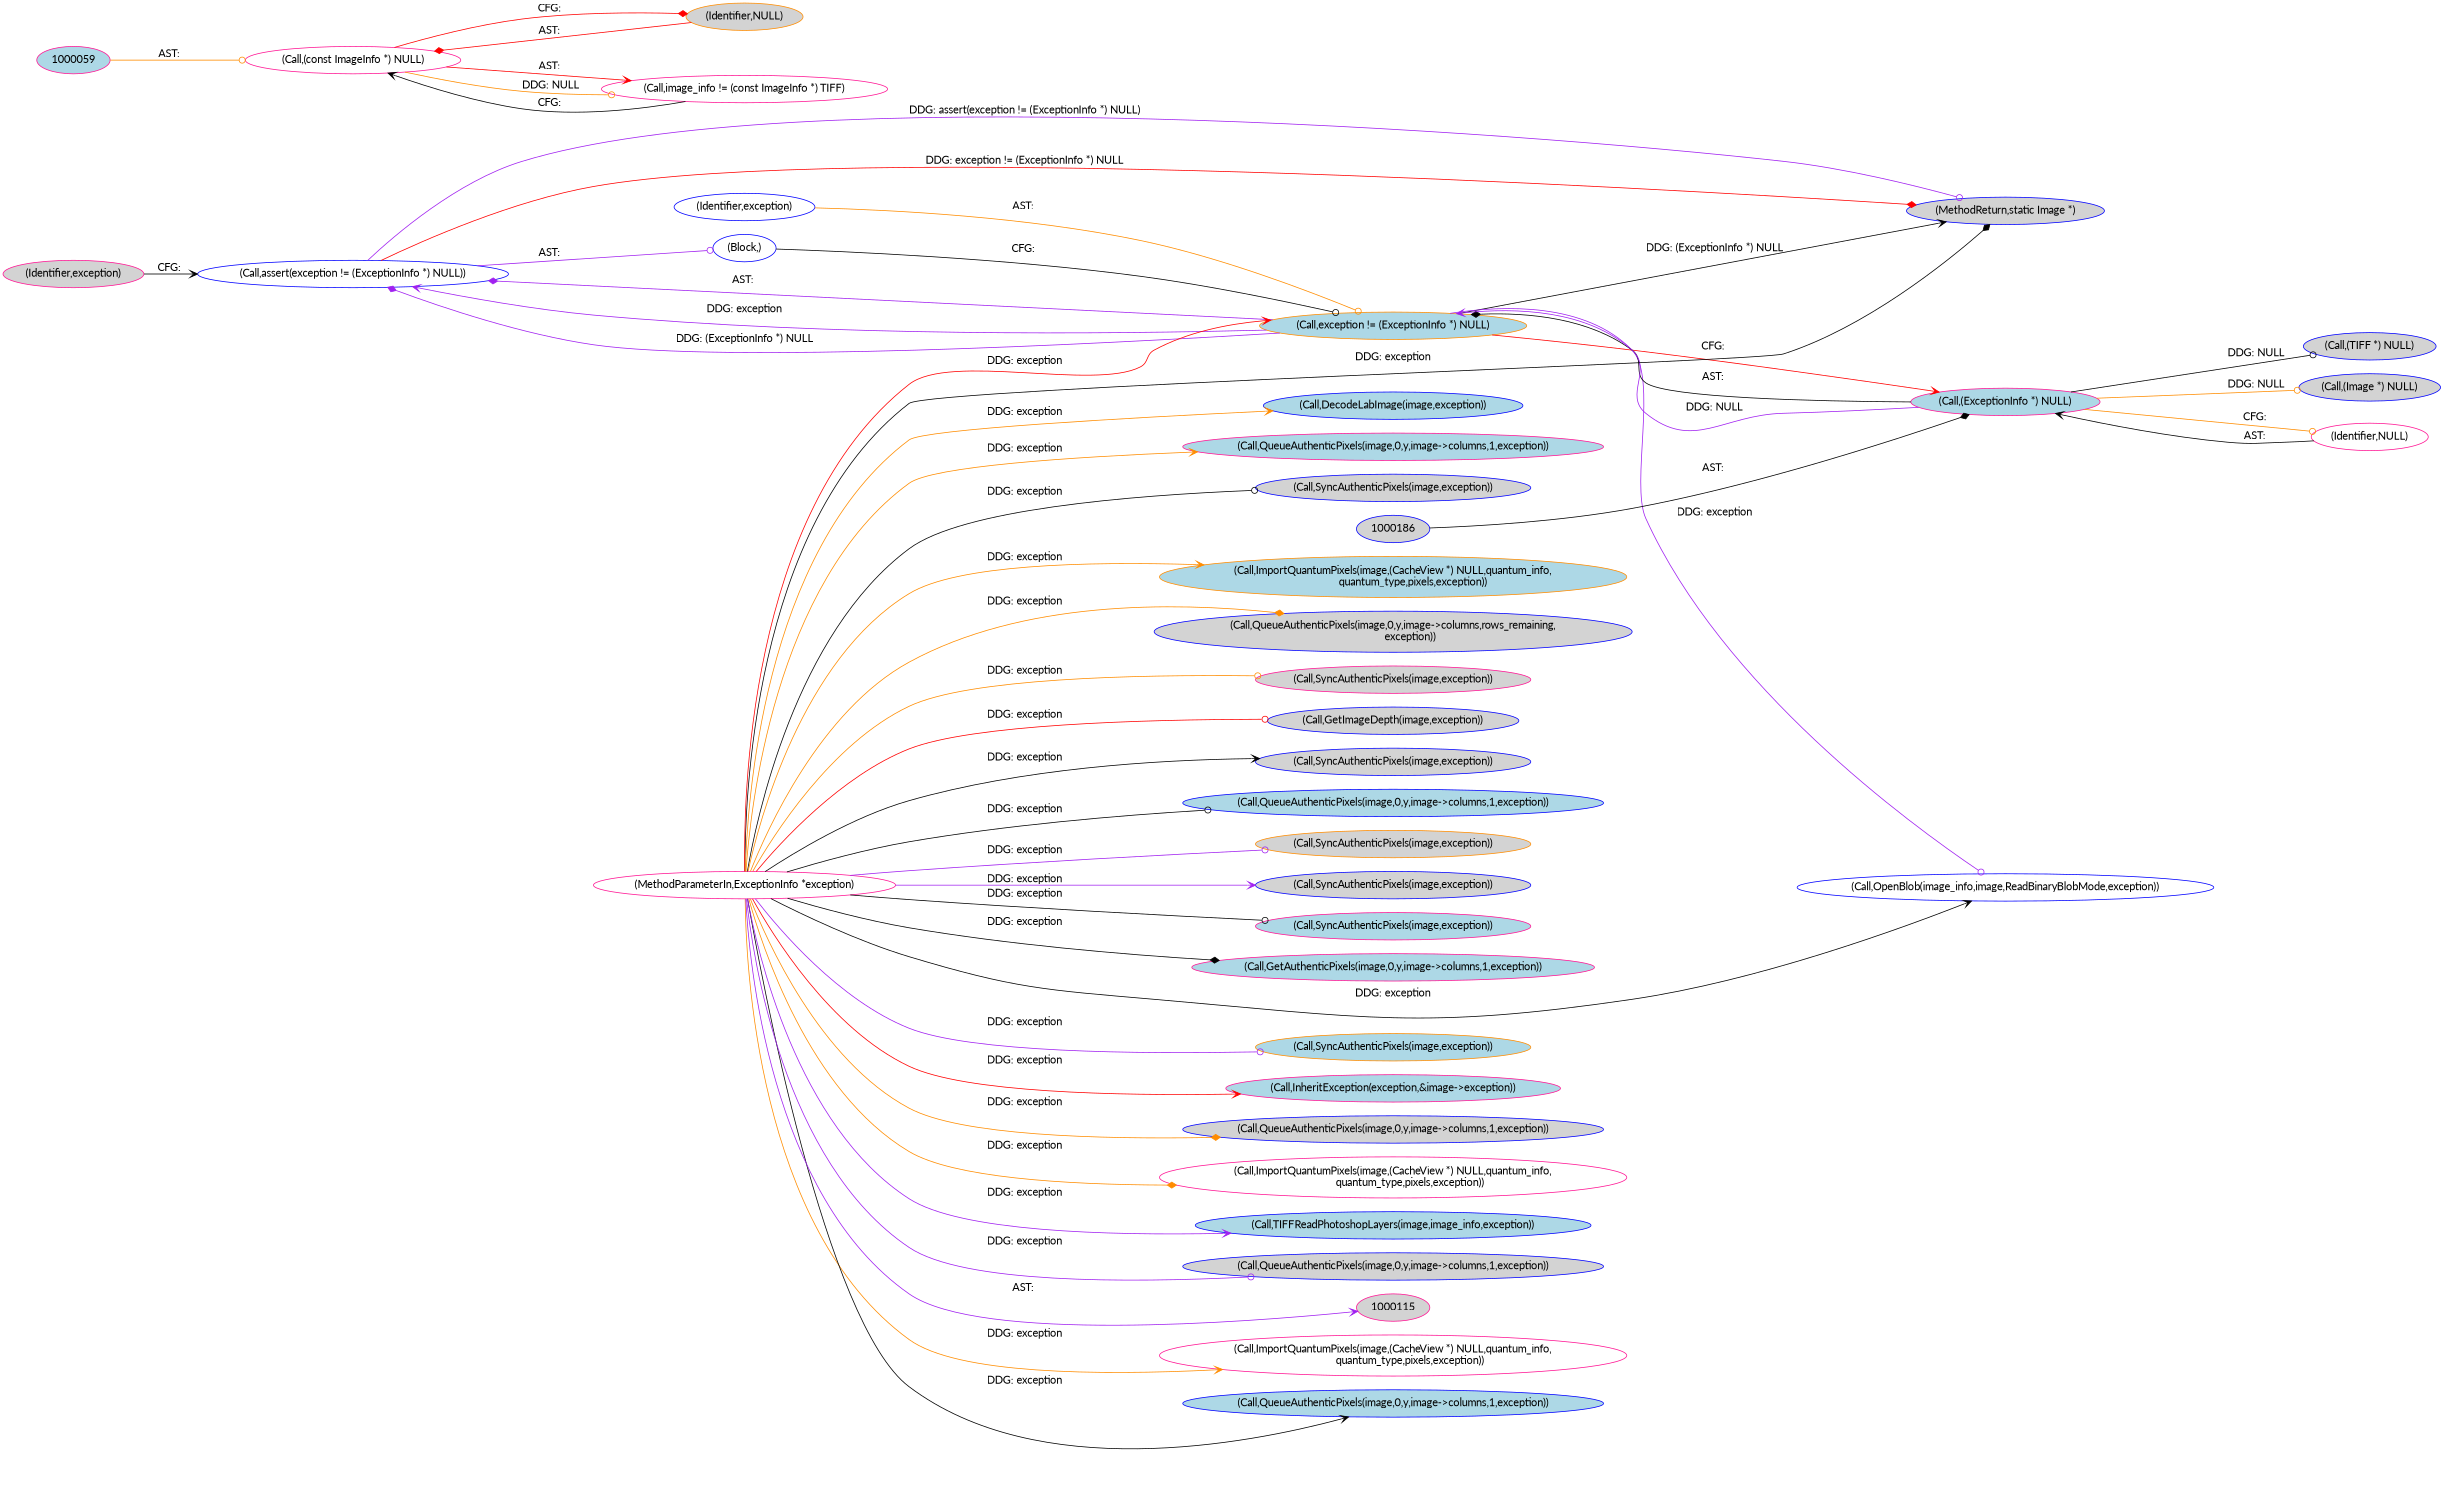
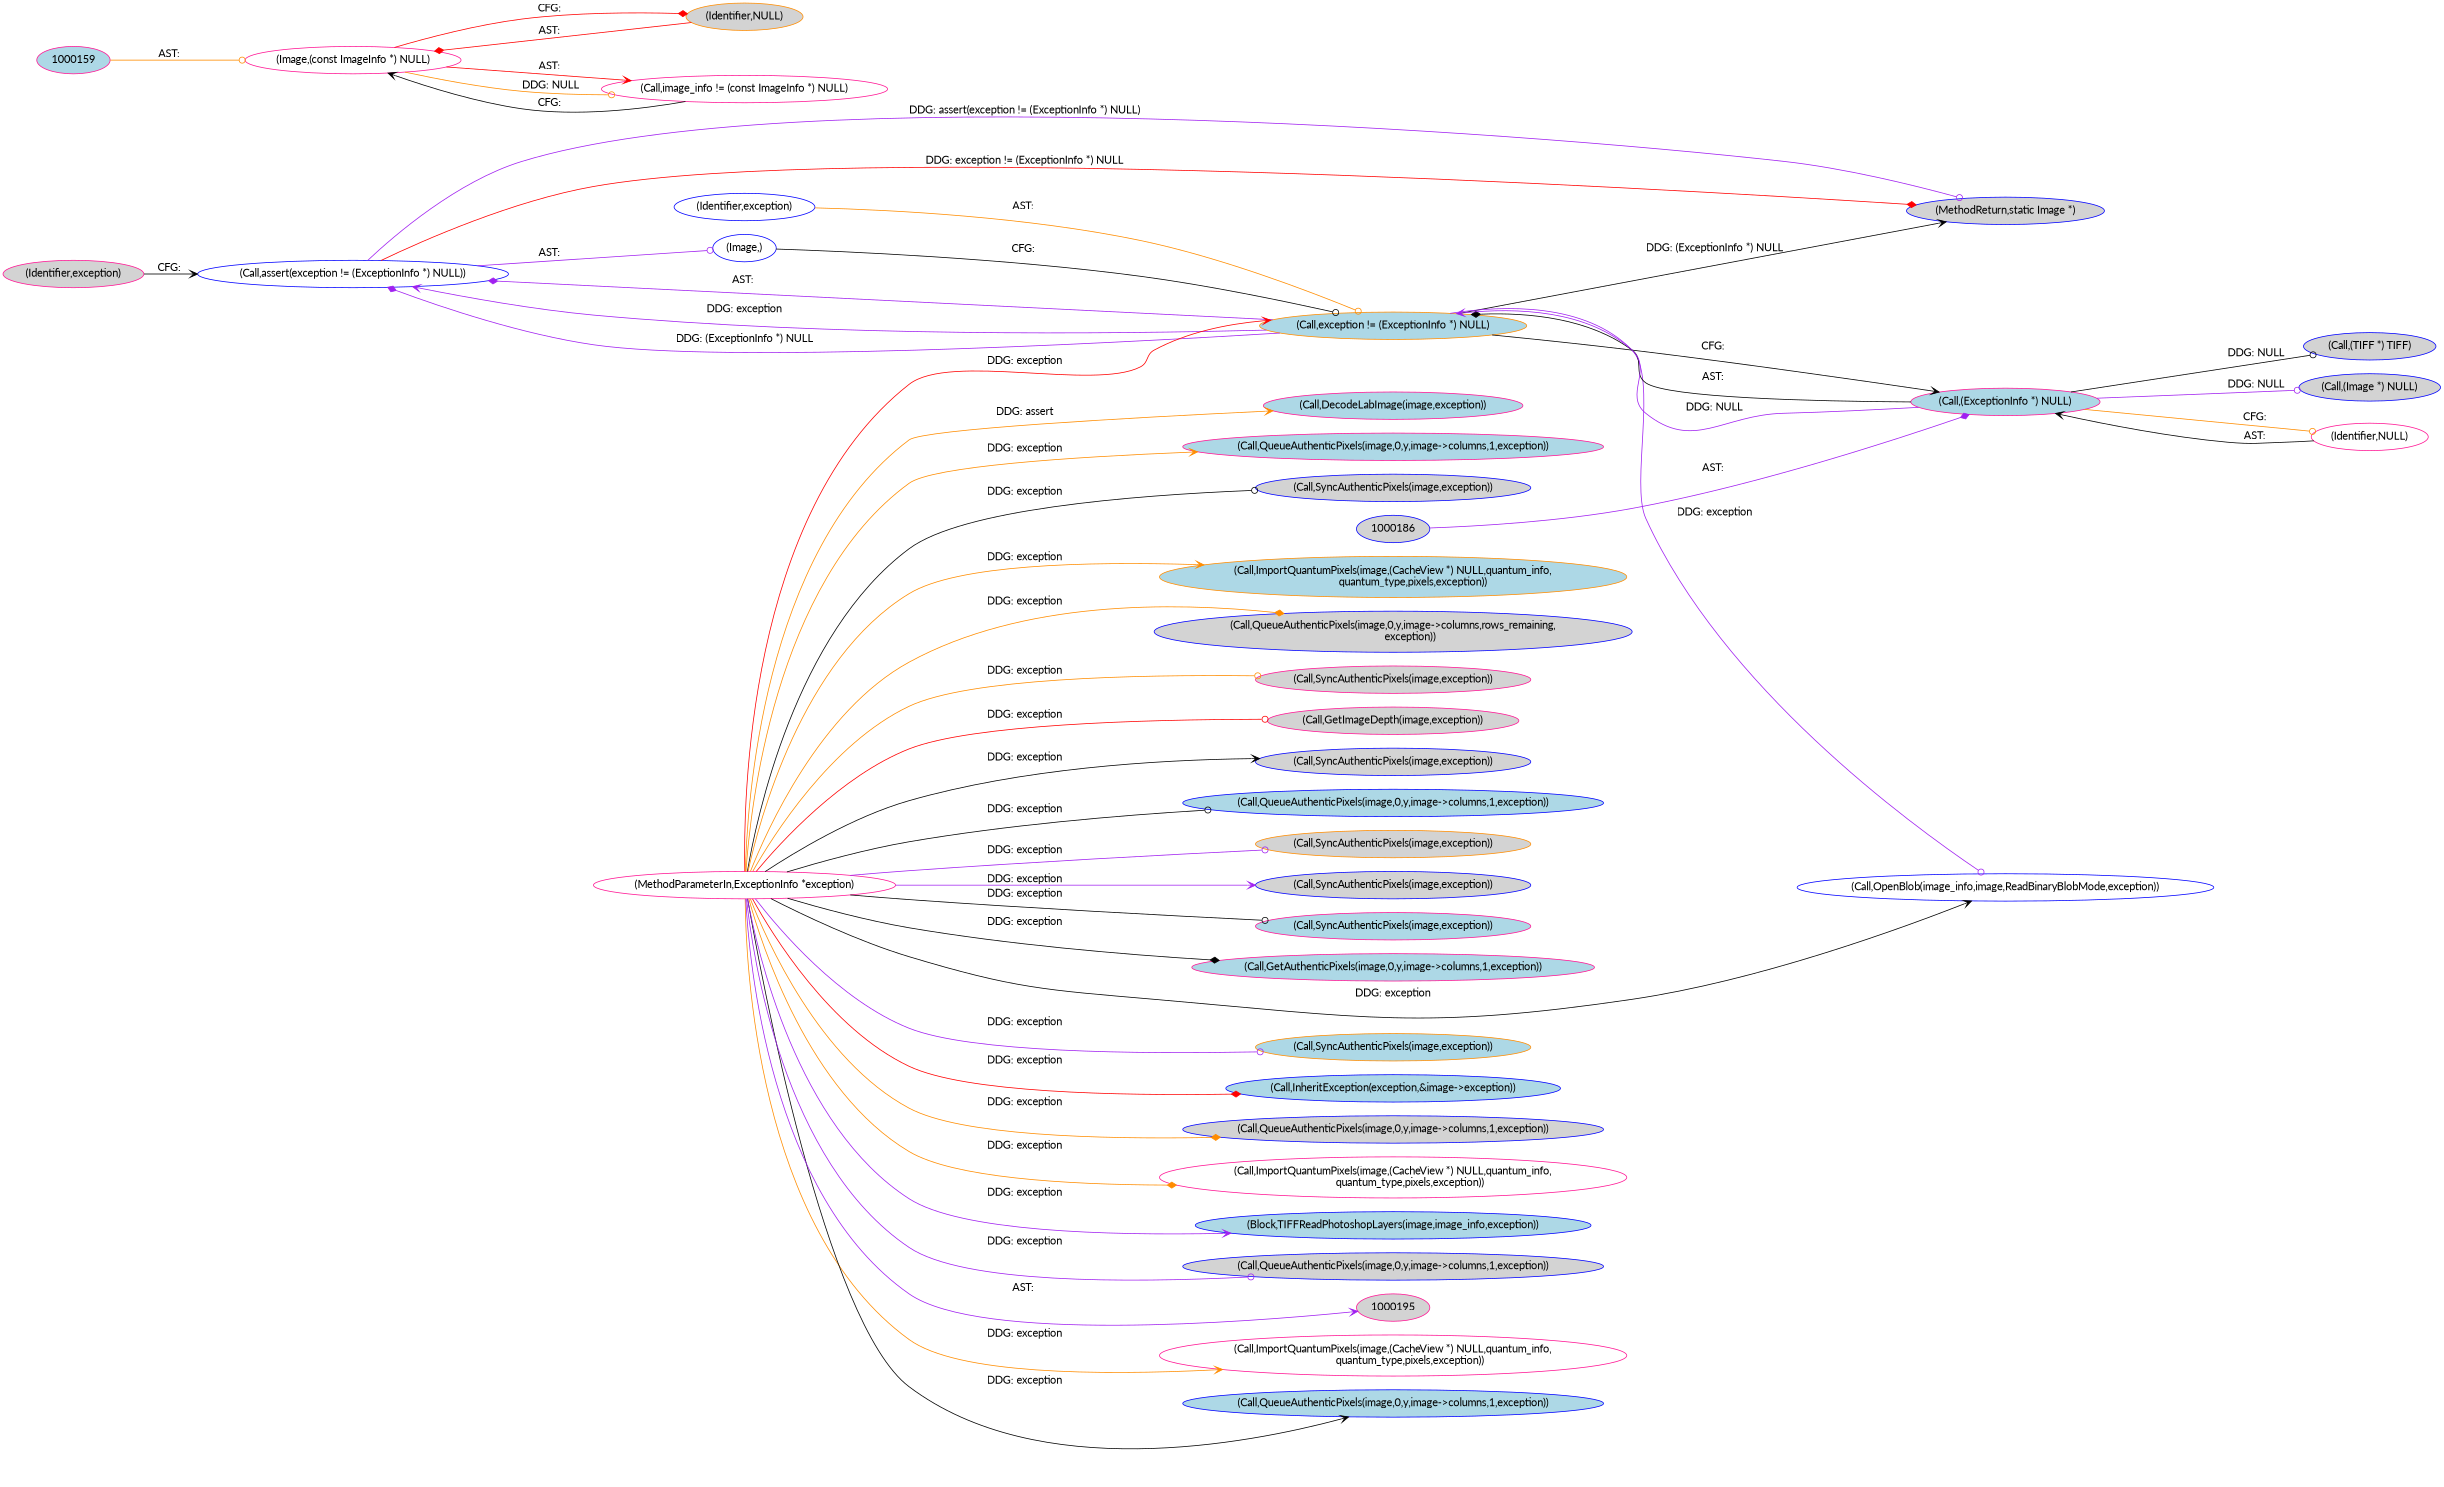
(73, 60) -> (73, 60)
(353, 60) -> (353, 60)
(745, 89) -> (745, 89)
(745, 248) -> (745, 248)
(2370, 346) -> (2370, 346)
(1734, 363) -> (1712, 360)
(1208, 382) -> none
(2196, 394) -> (2196, 394)
(1393, 406) -> (1393, 406)
(1025, 412) -> (1025, 412)
(1699, 494) -> (1699, 494)
(1393, 721) -> (1393, 721)
(954, 1079) -> (954, 1079)
(1393, 1088) -> (1393, 1088)
(1393, 1225) -> (1393, 1225)
(1393, 1308) -> (1393, 1308)
